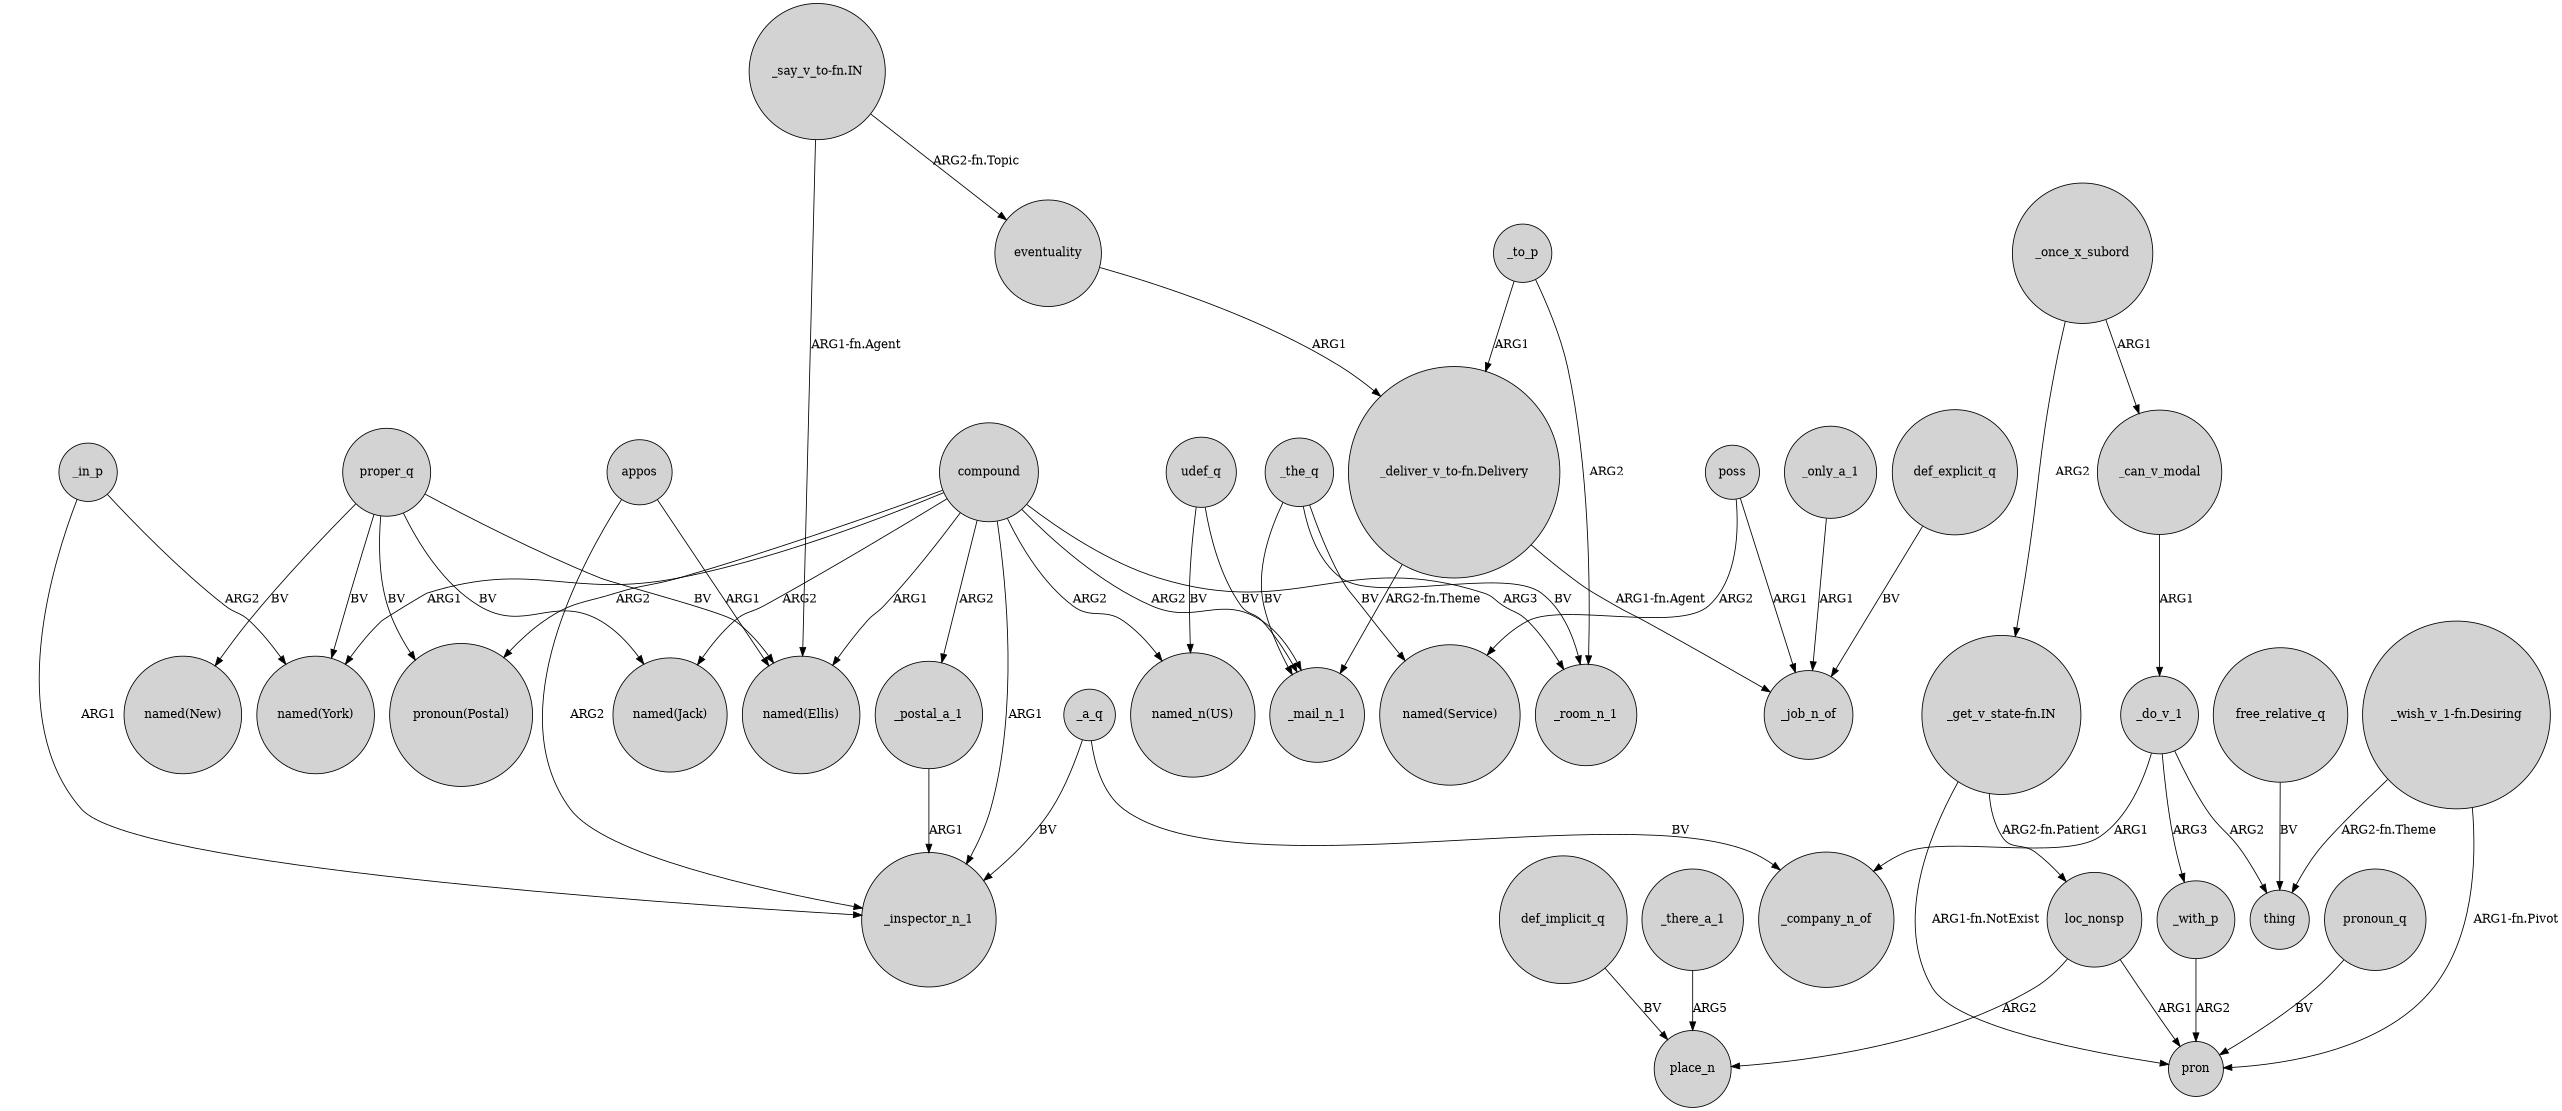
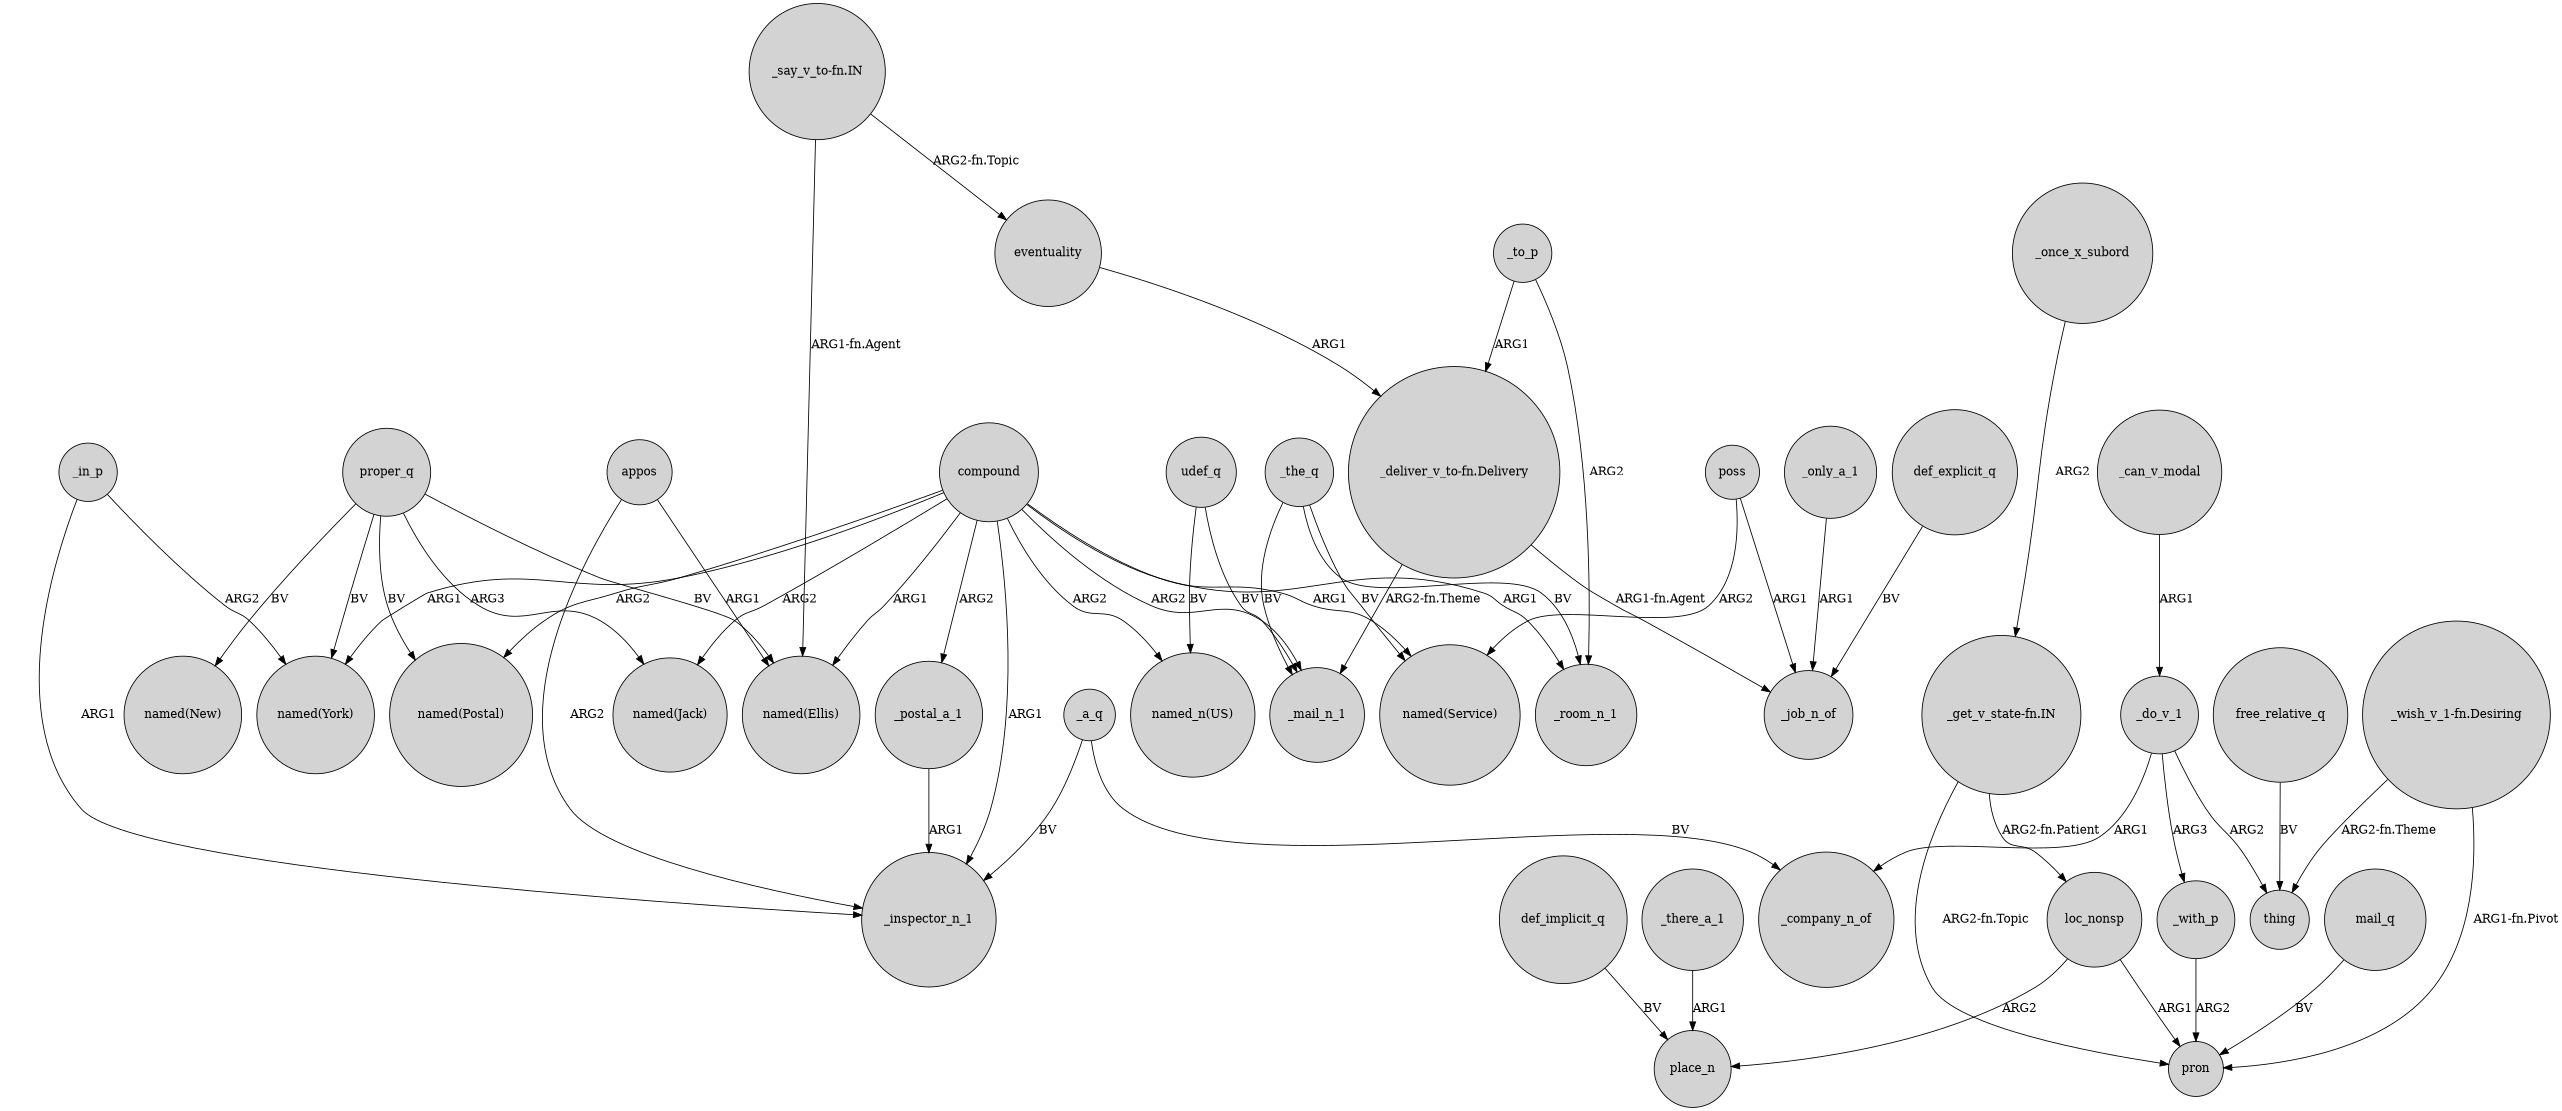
(2121, 363) -> none
none -> (1296, 598)
(488, 599) -> (488, 599)
(1521, 599) -> (1521, 599)
(461, 715) -> (461, 715)
(1986, 920) -> (1986, 920)
(2375, 920) -> (2375, 920)
(1710, 1009) -> (1710, 1009)
